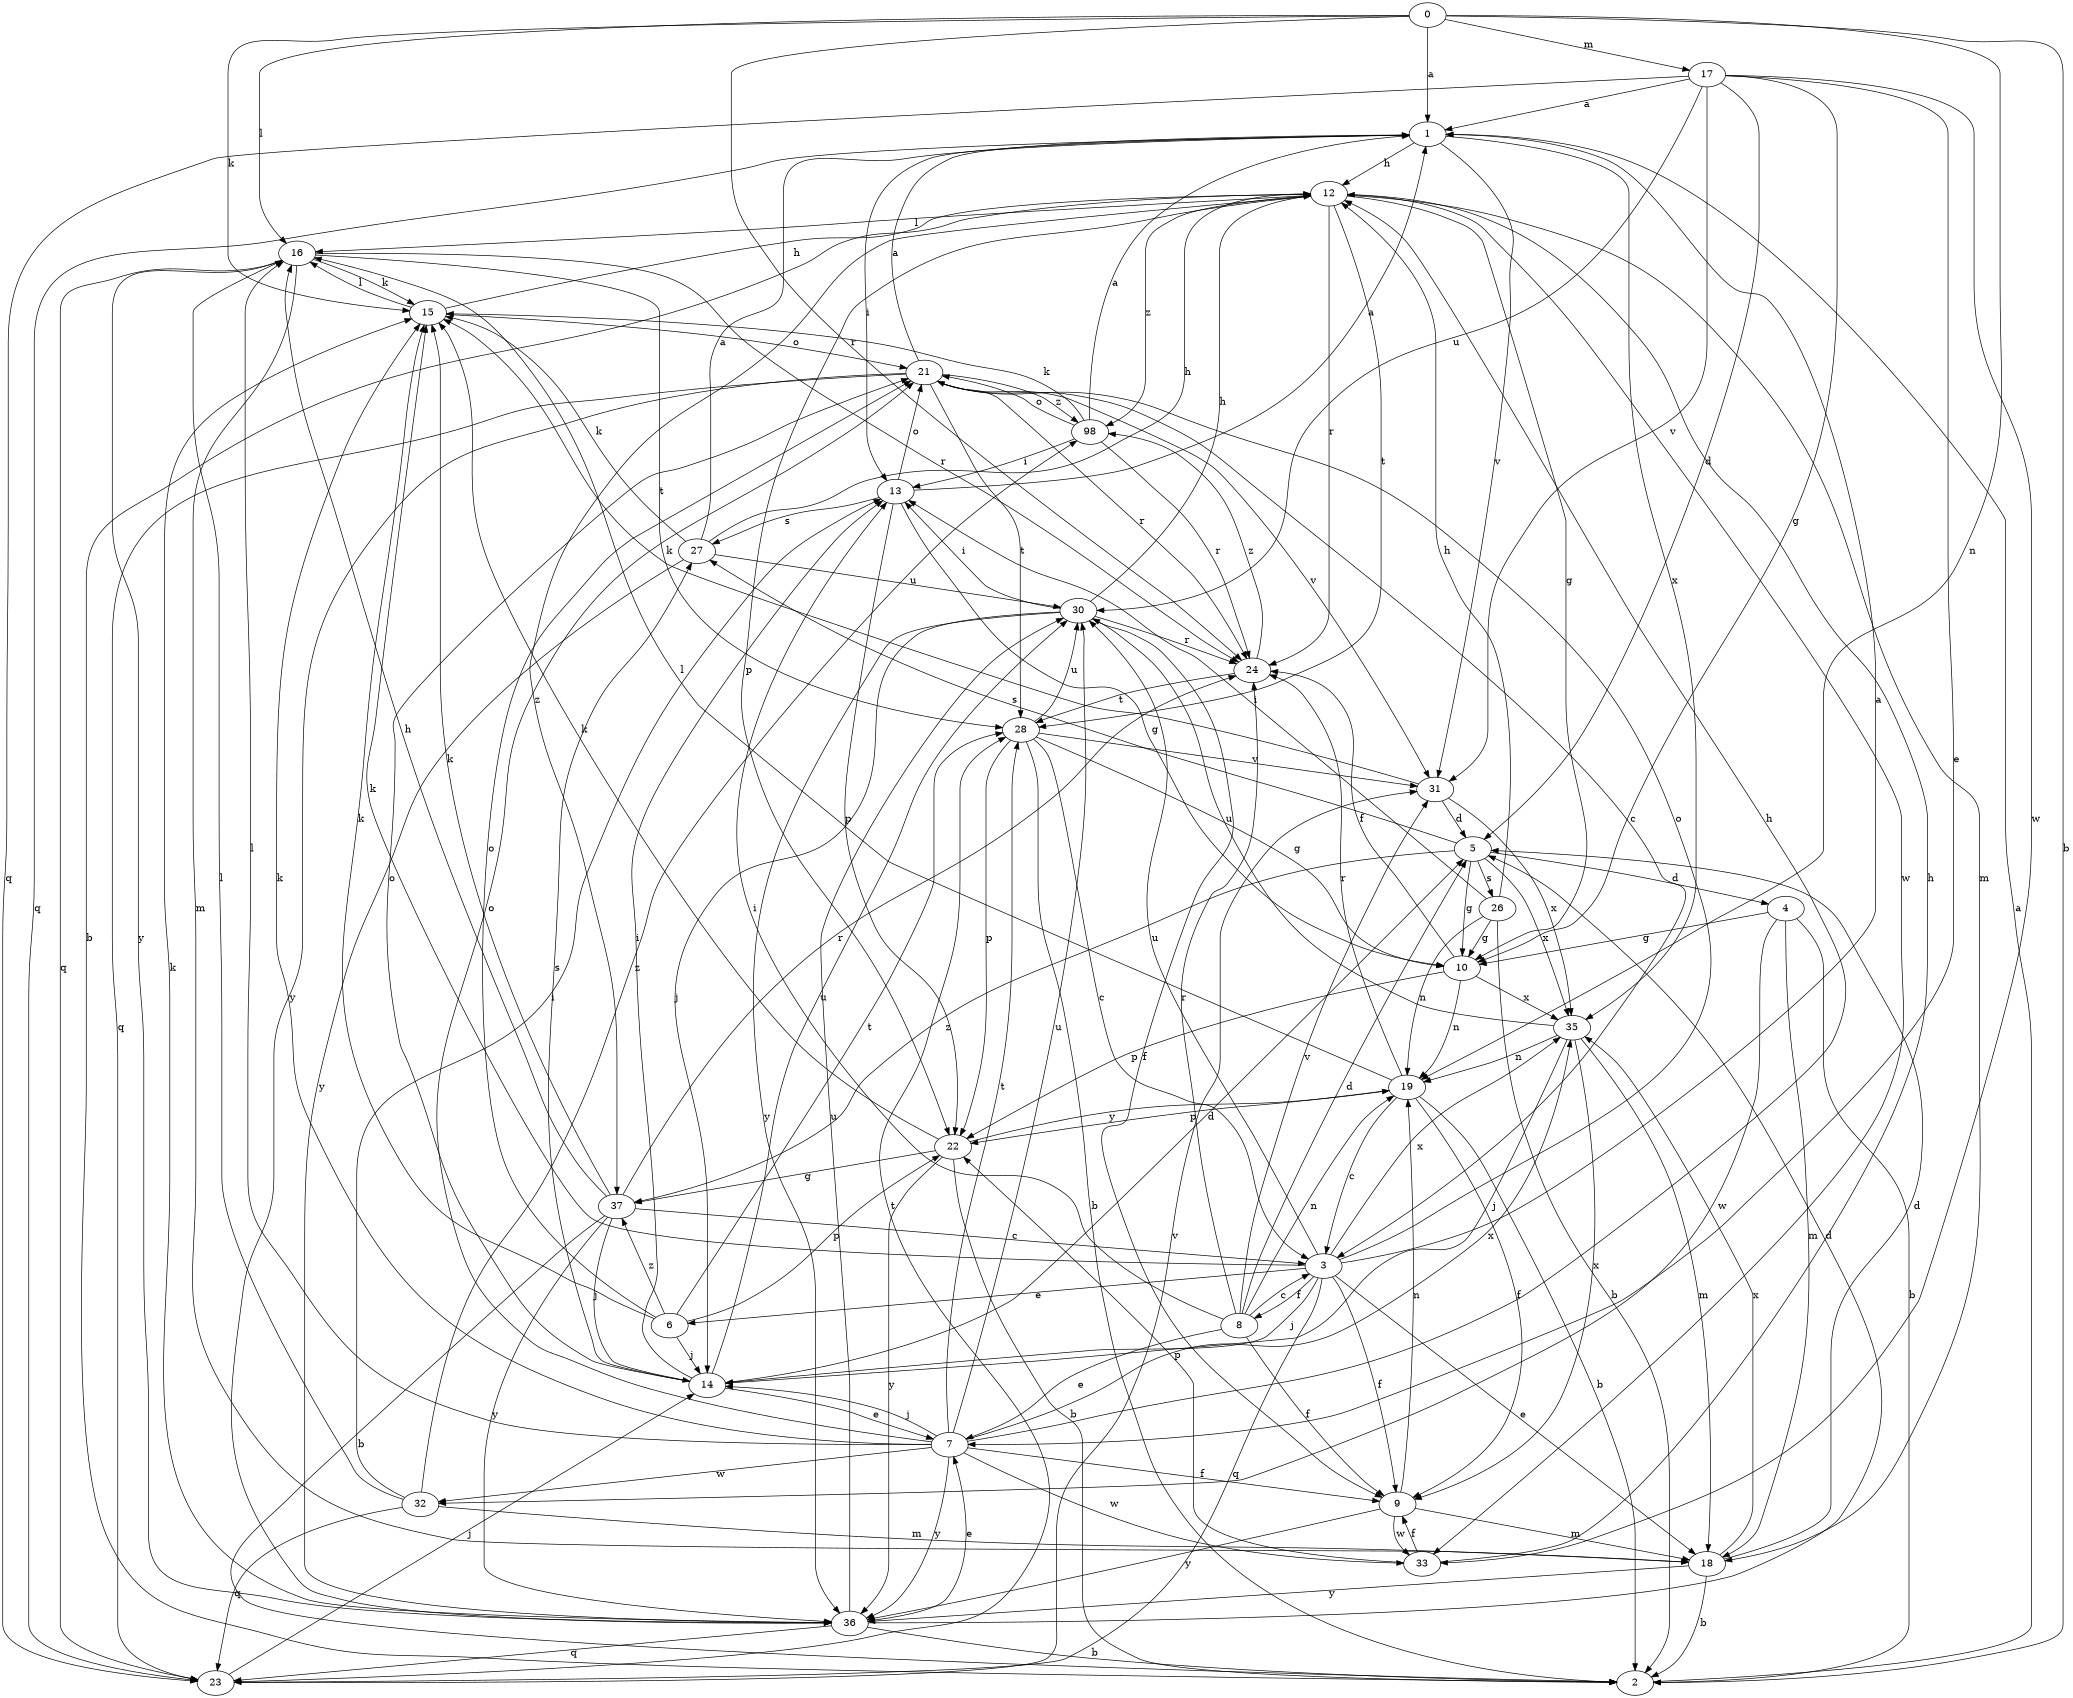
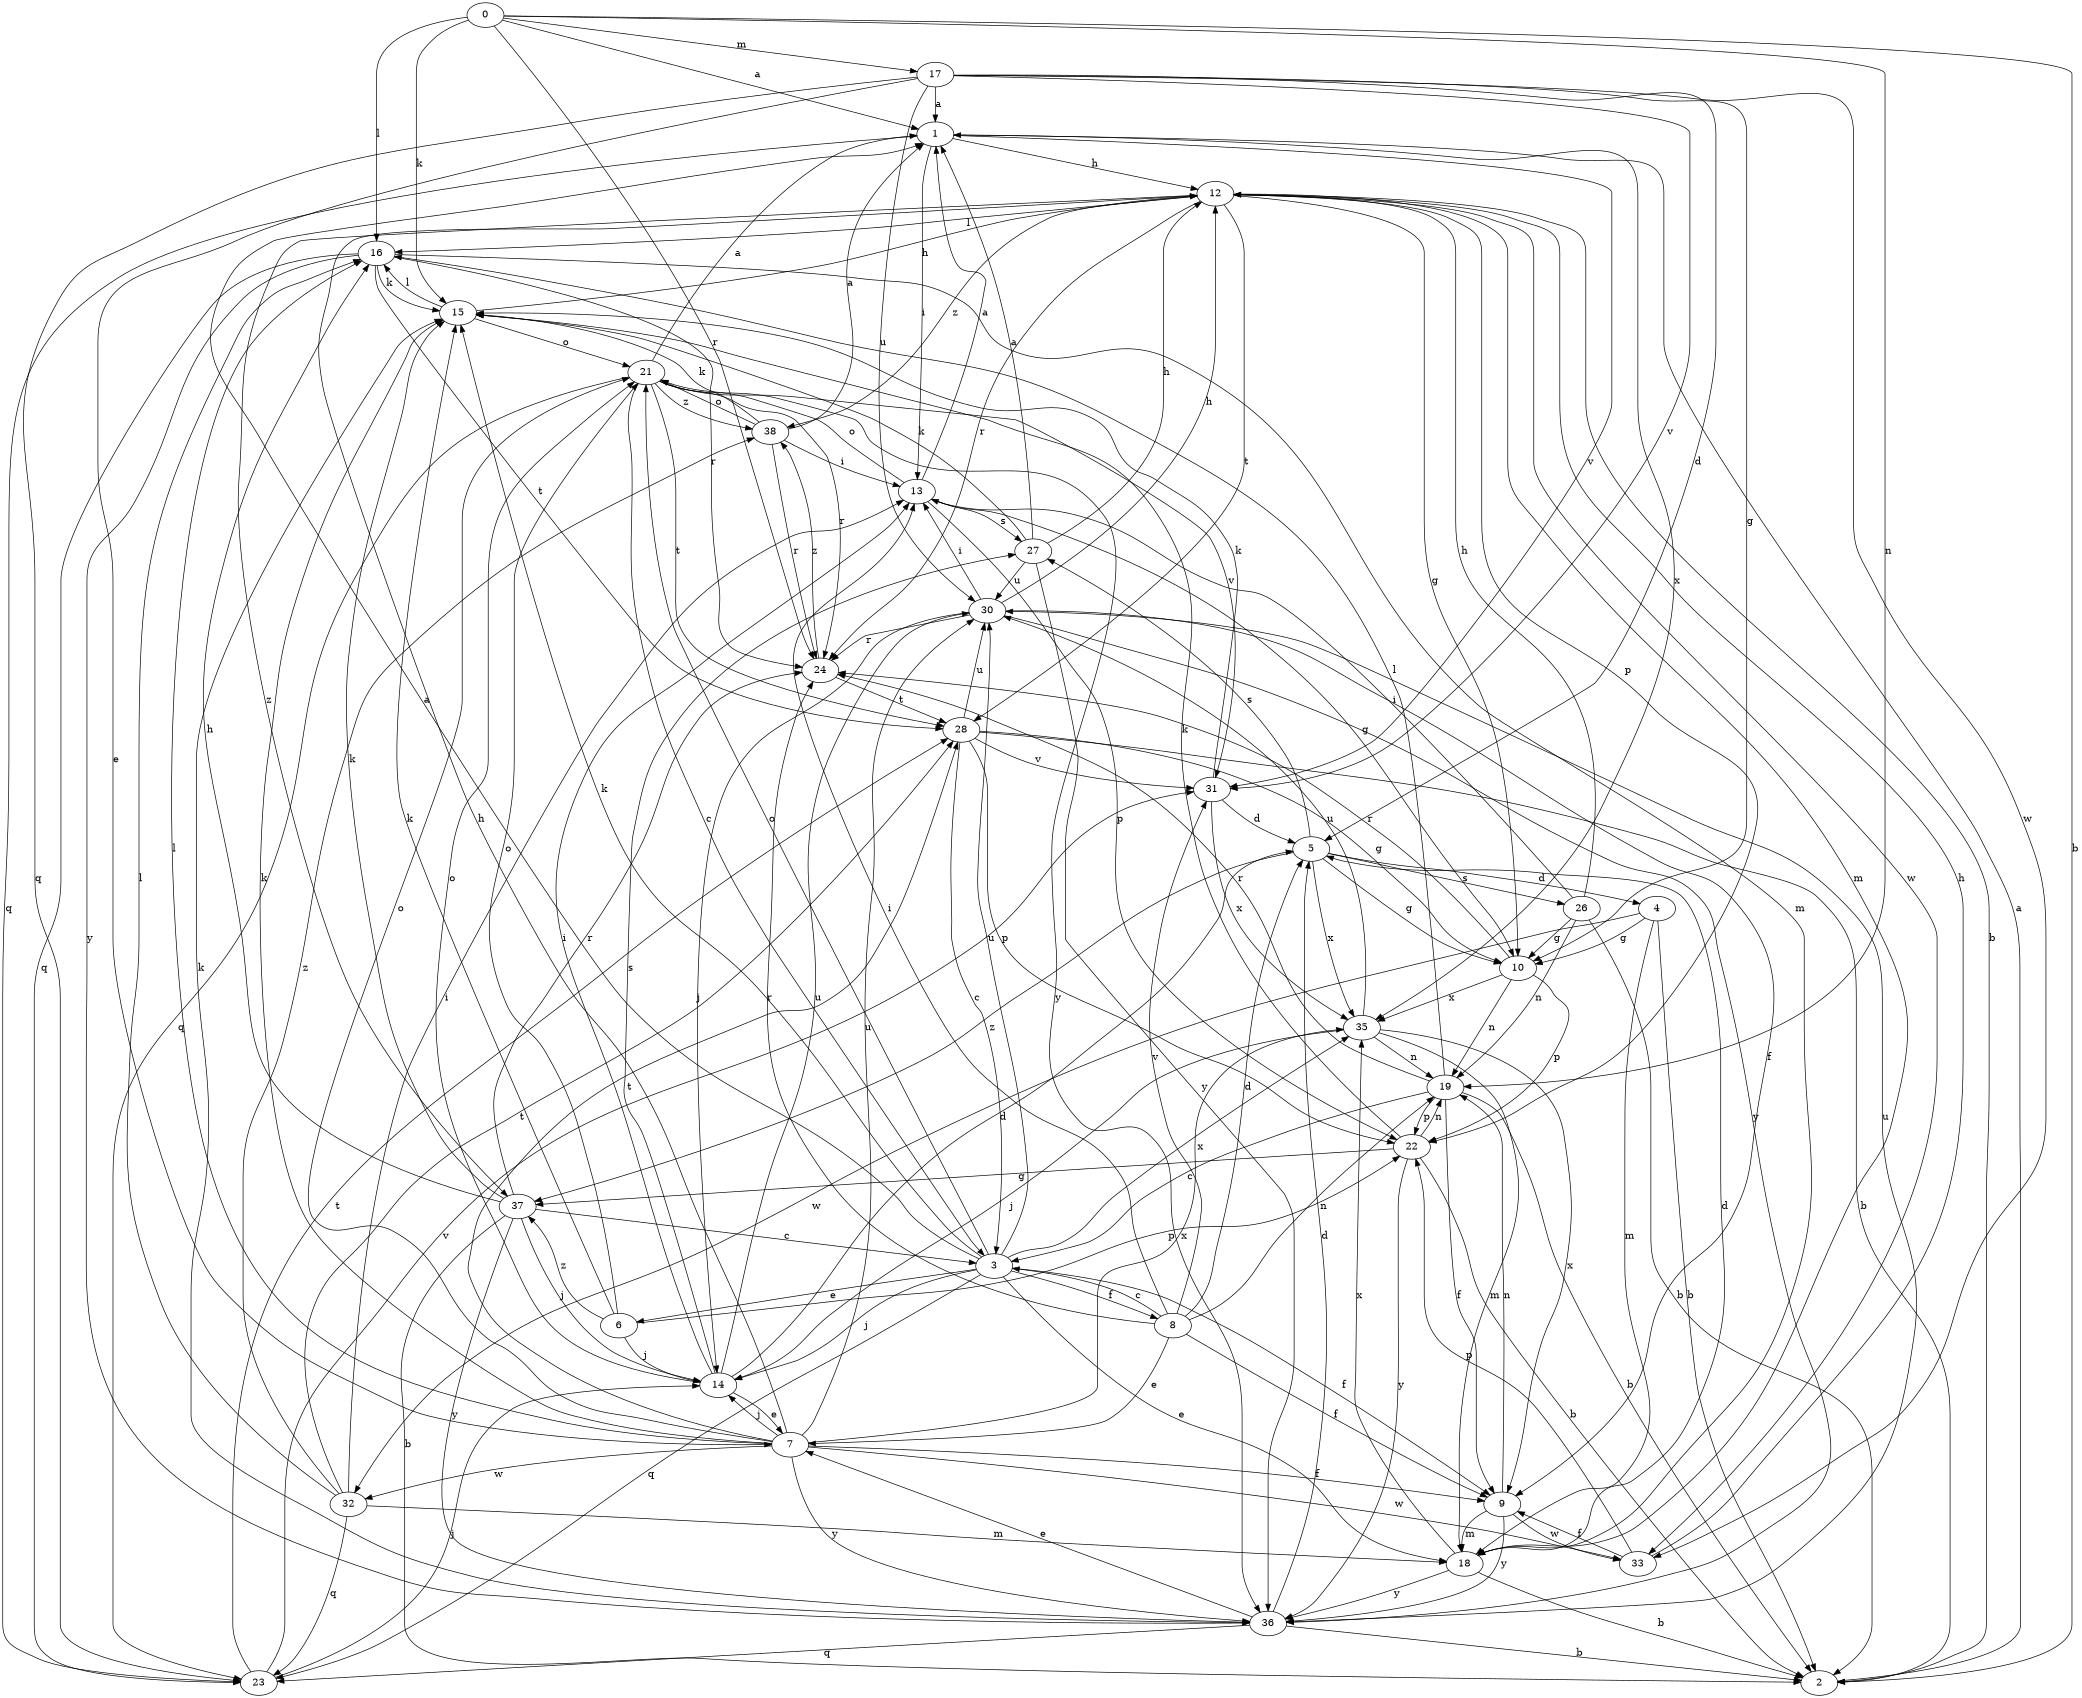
(1090, 432) -> (770, 432)
(1362, 819) -> (1370, 819)
(862, 1025) -> (558, 1090)
(1112, 1117) -> (1439, 1117)
